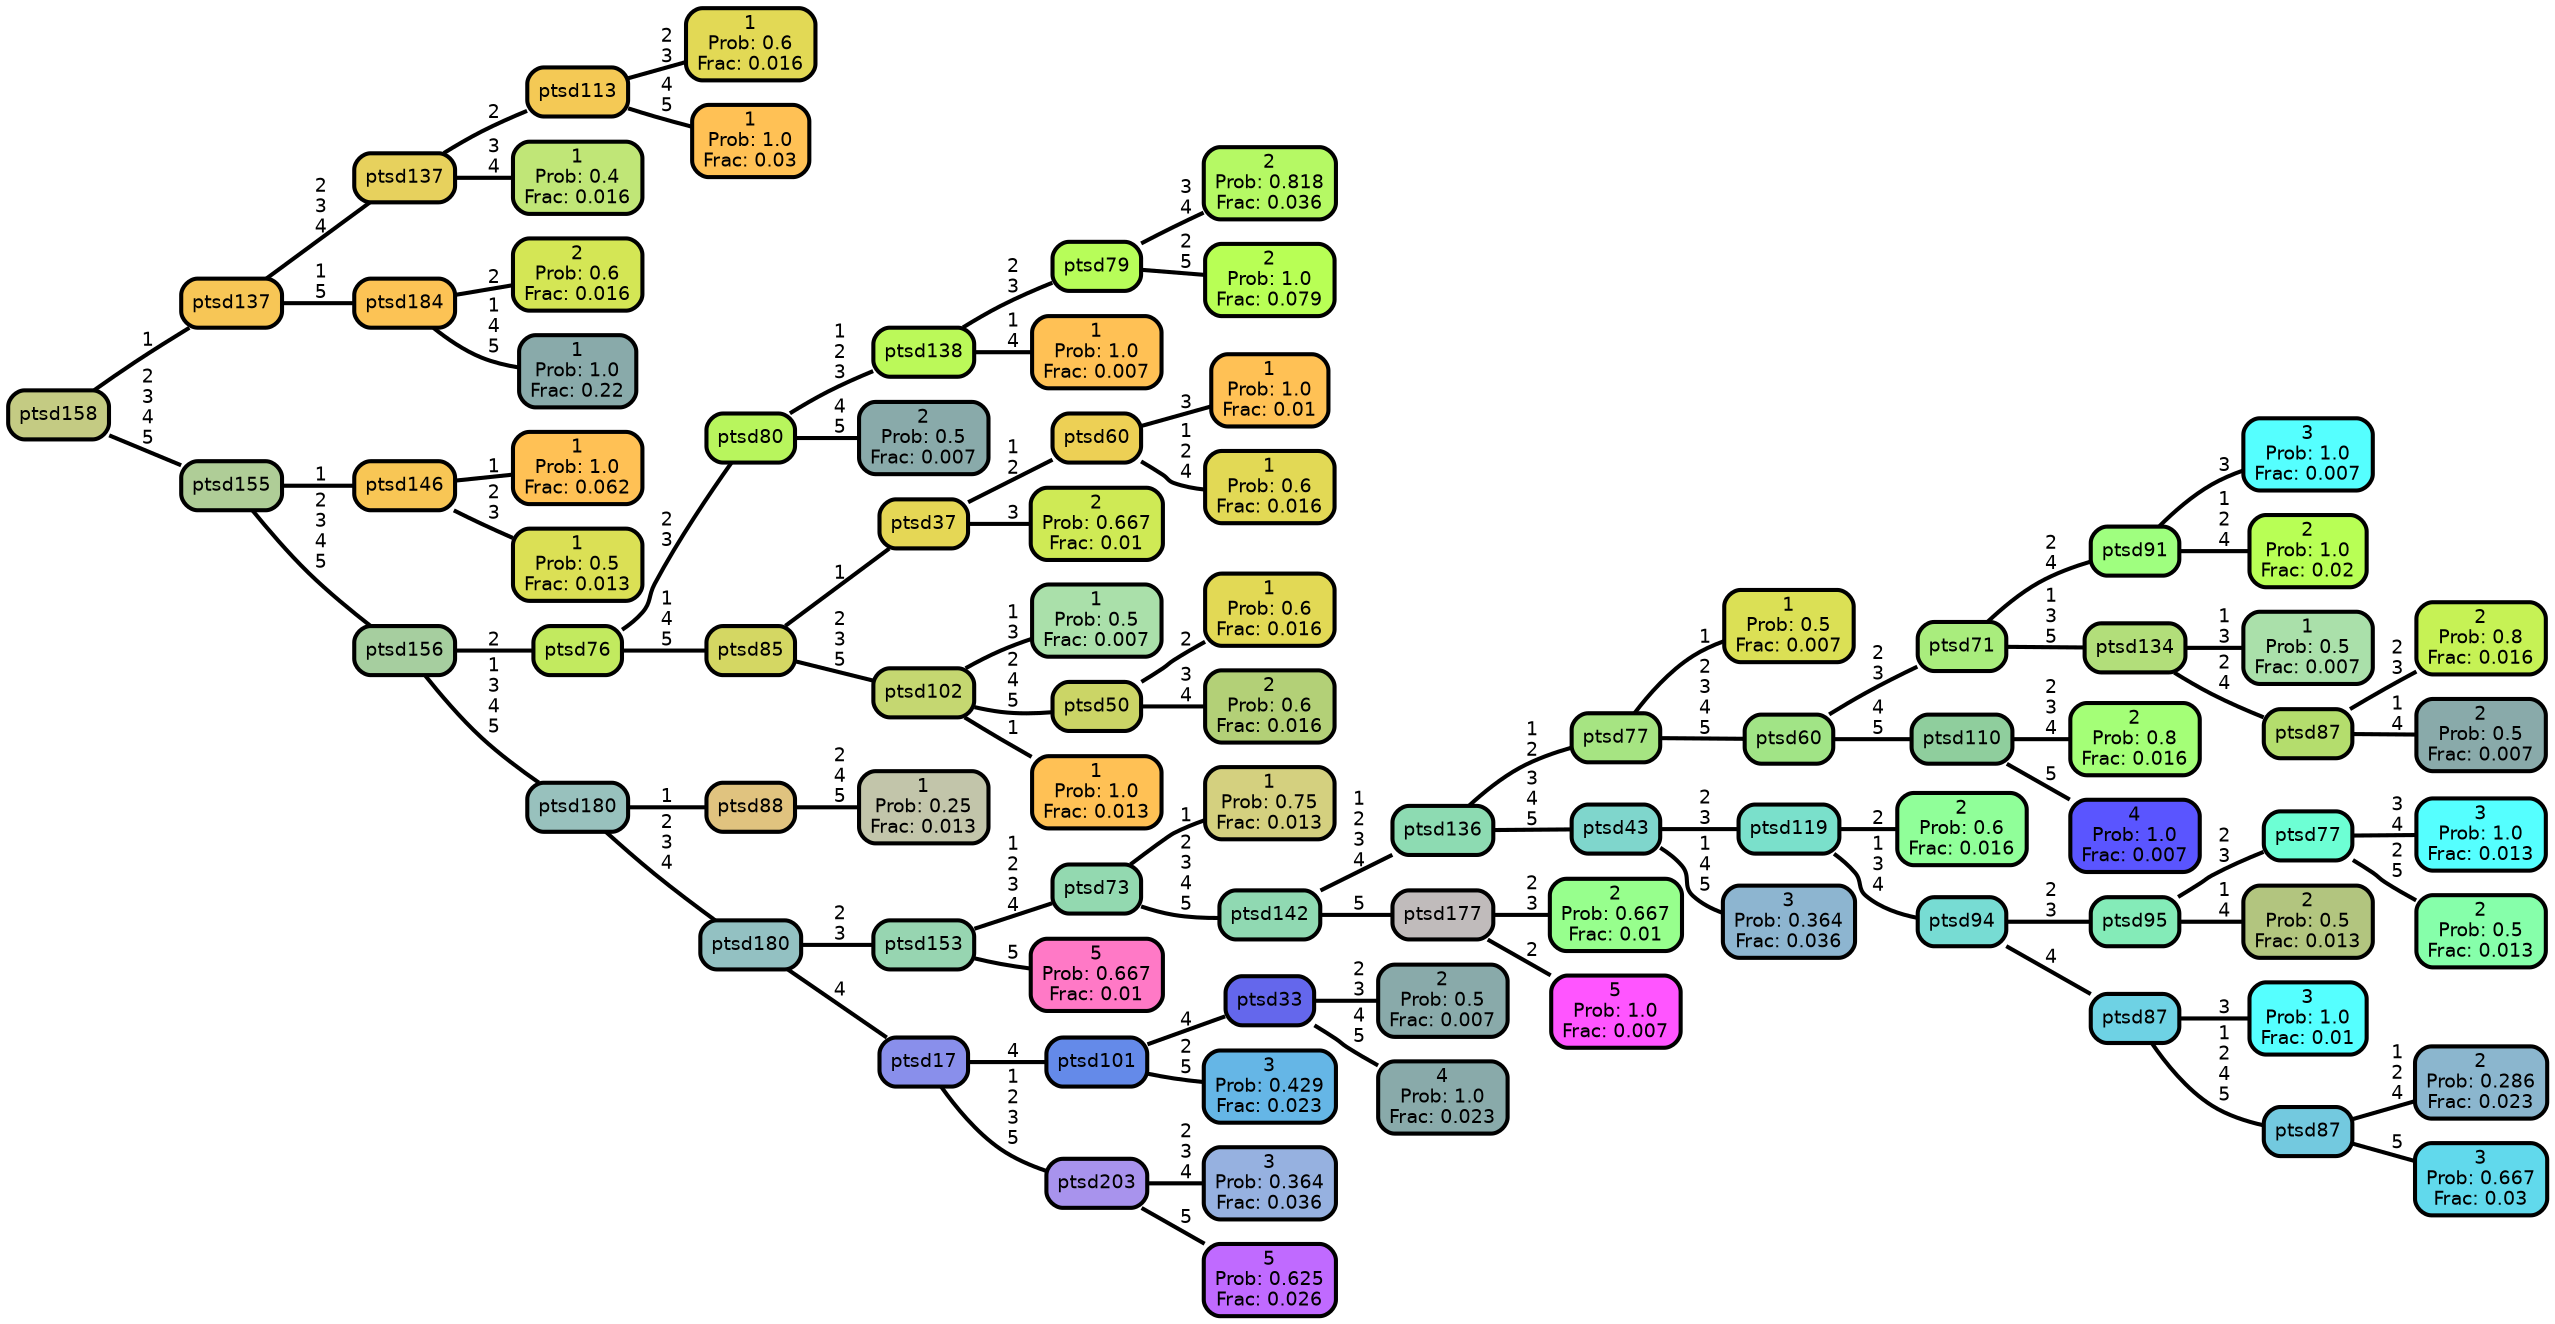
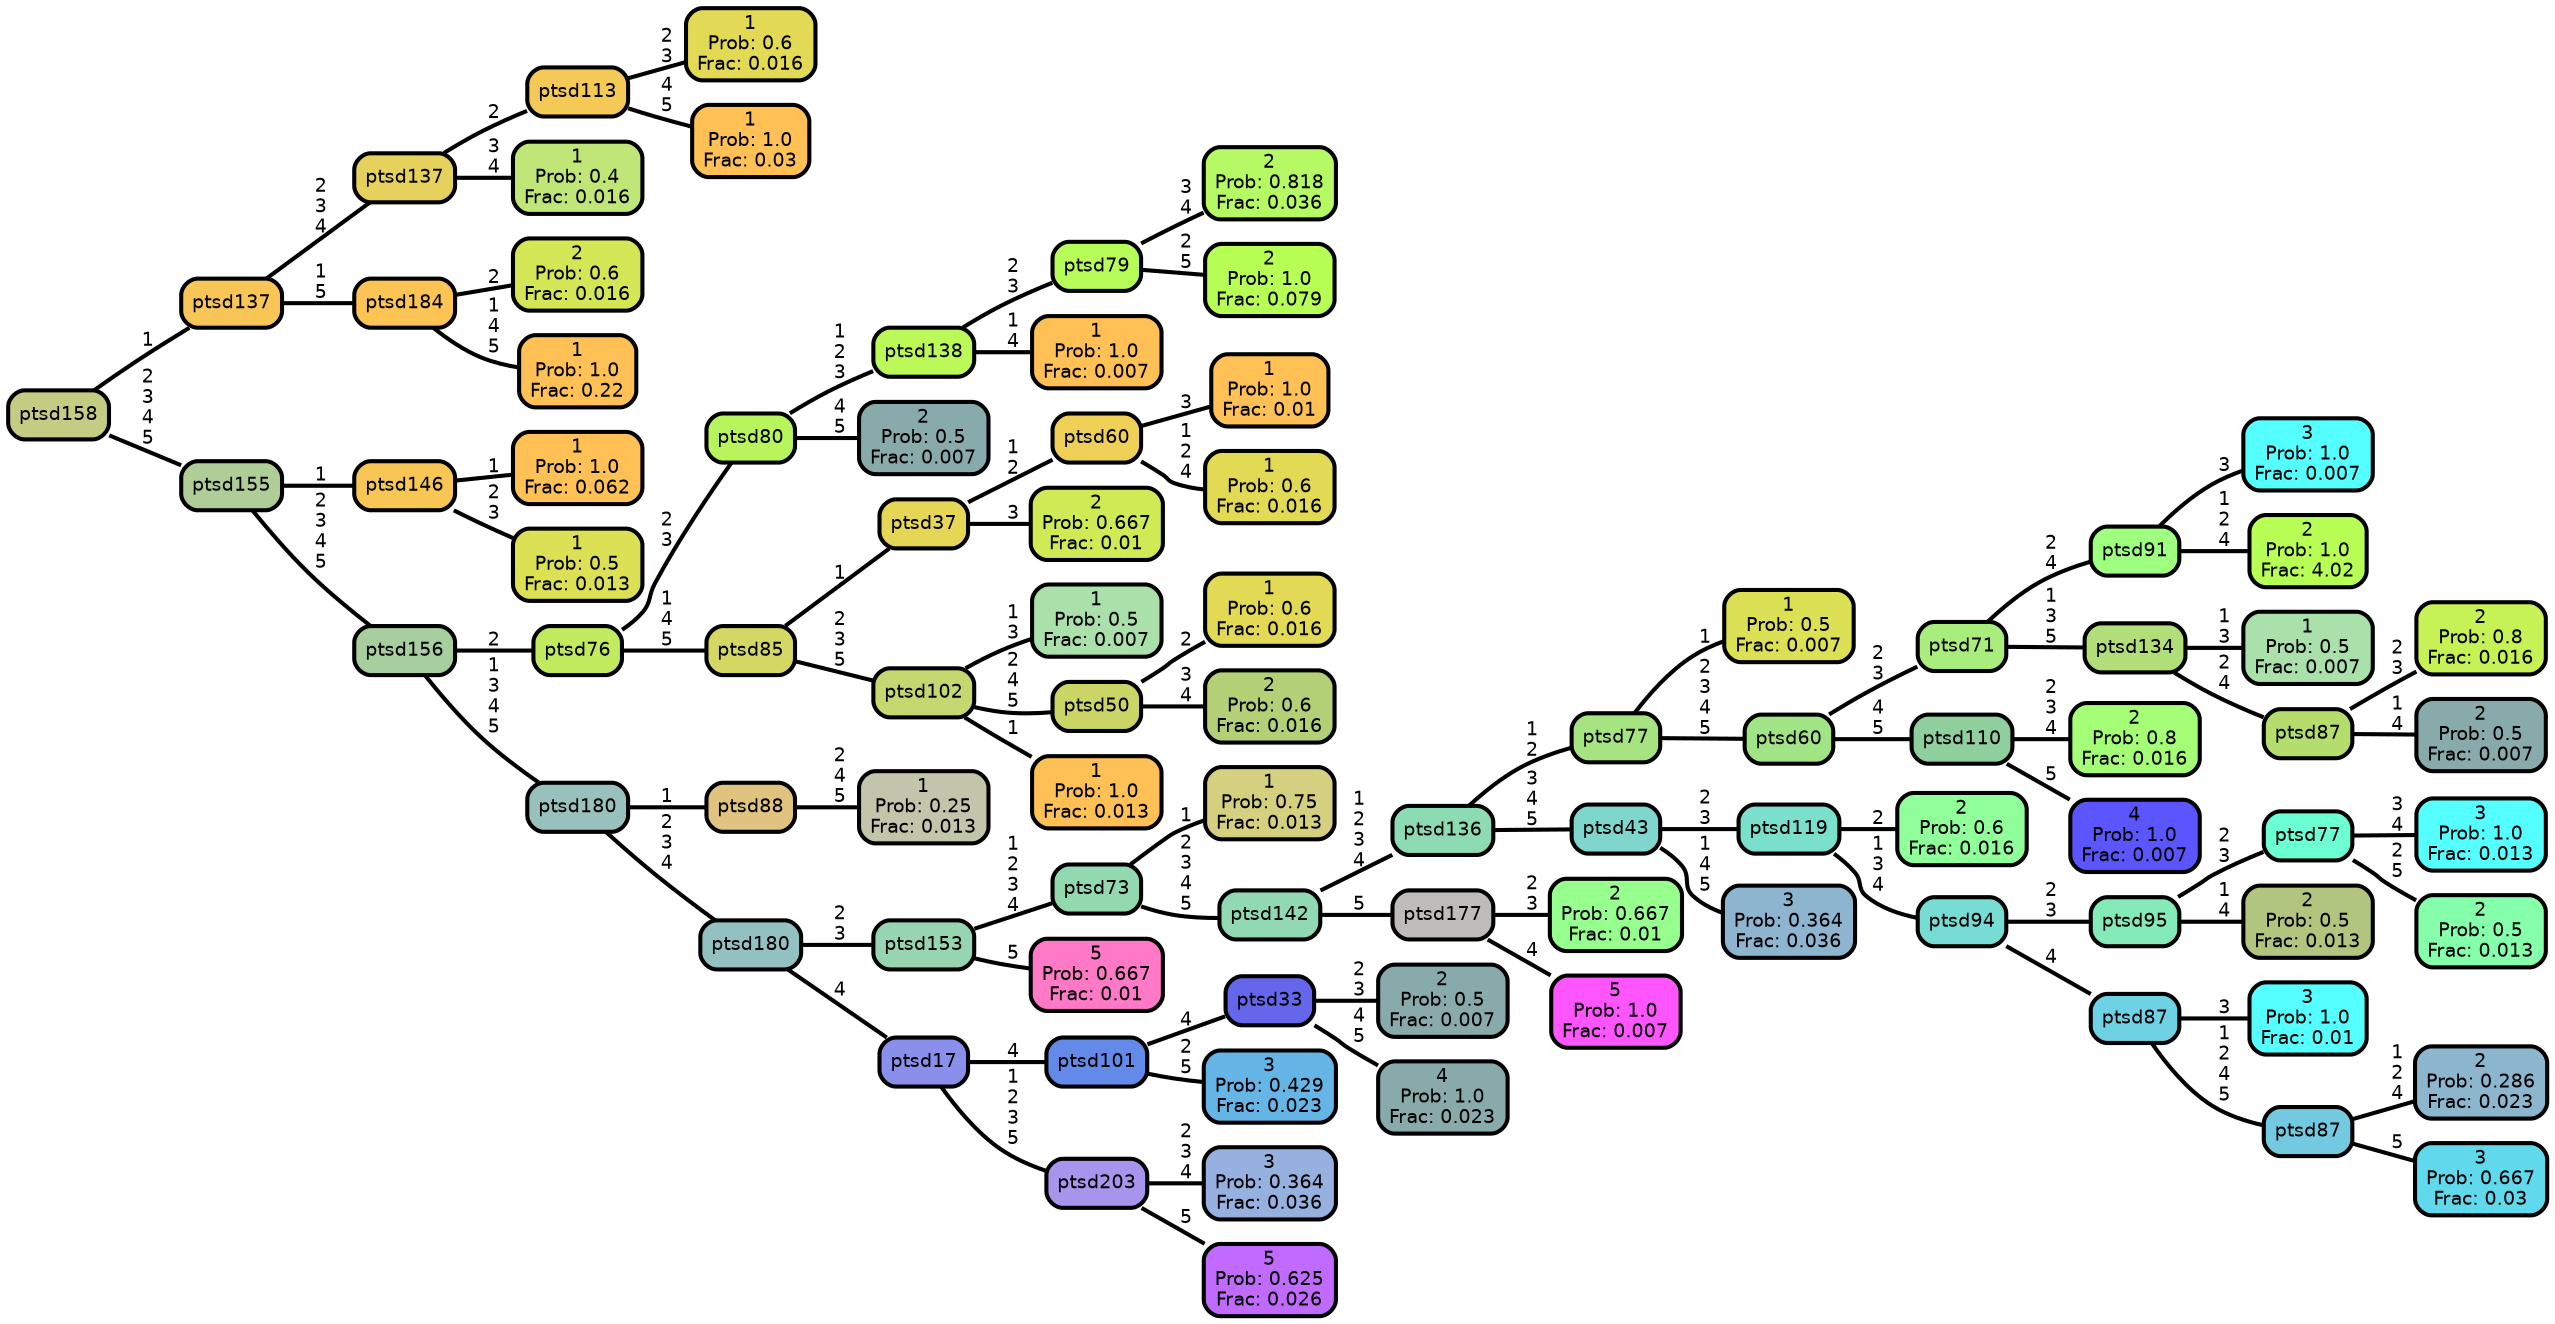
(578, 371) -> (578, 371)
(2308, 551) -> (2308, 551)
(1529, 951) -> (1529, 951)
